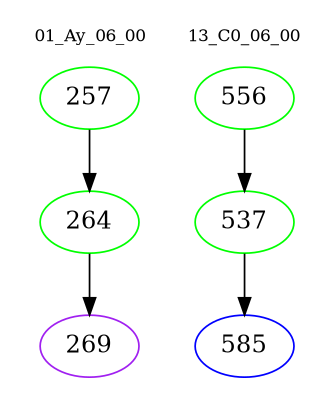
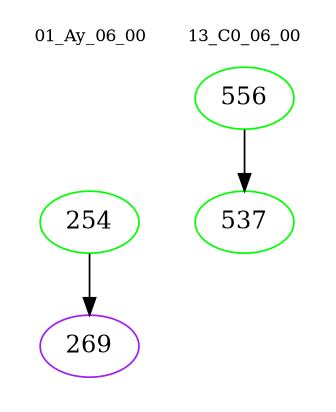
(90, 98) -> none
(90, 222) -> (90, 222)
(245, 346) -> none
